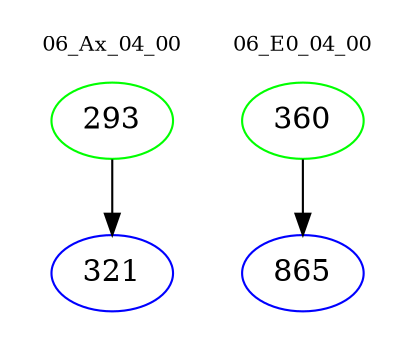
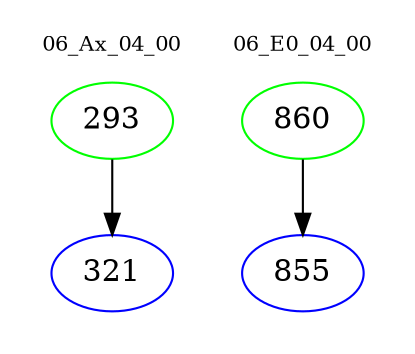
(303, 121) -> (303, 121)
(303, 273) -> (303, 273)
